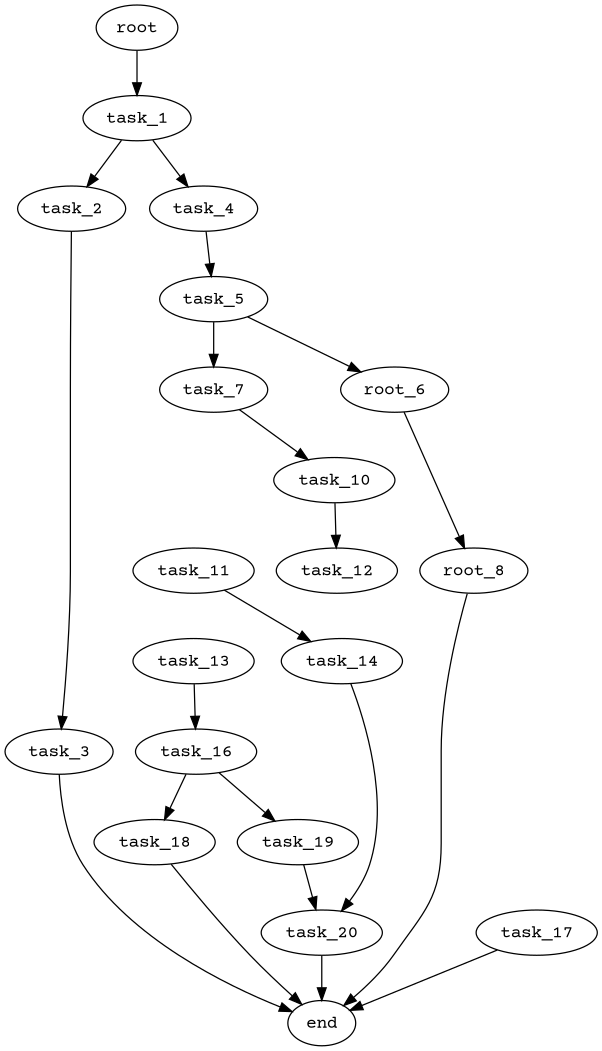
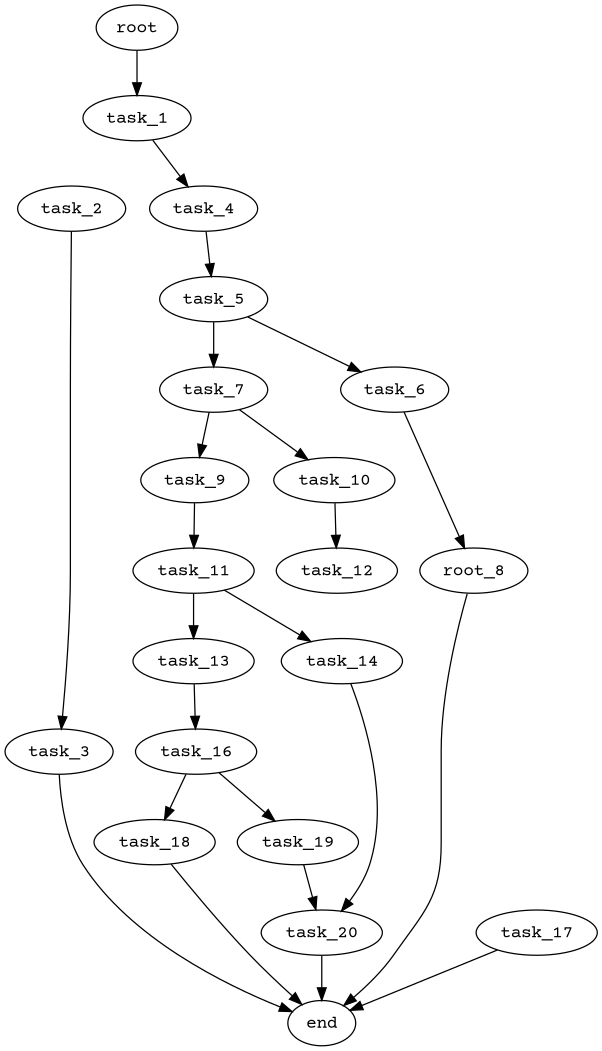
(108, 158) -> none
(395, 390) -> (395, 390)
none -> (195, 480)
none -> (194, 610)
